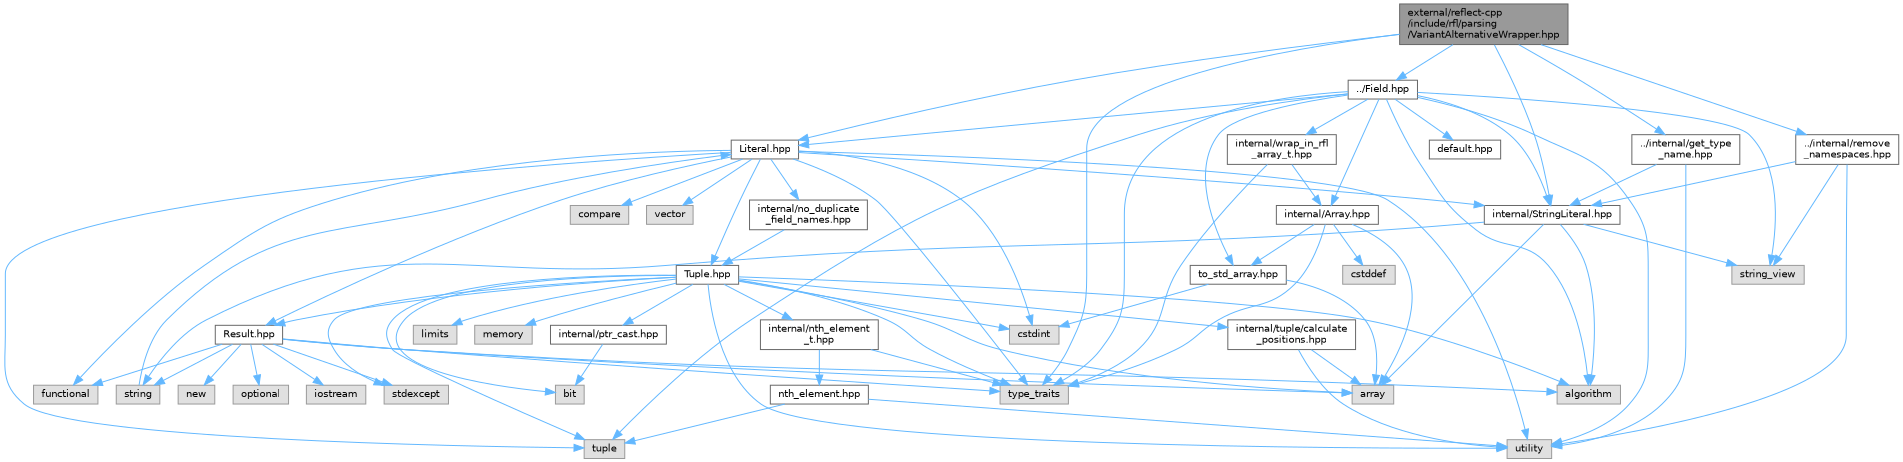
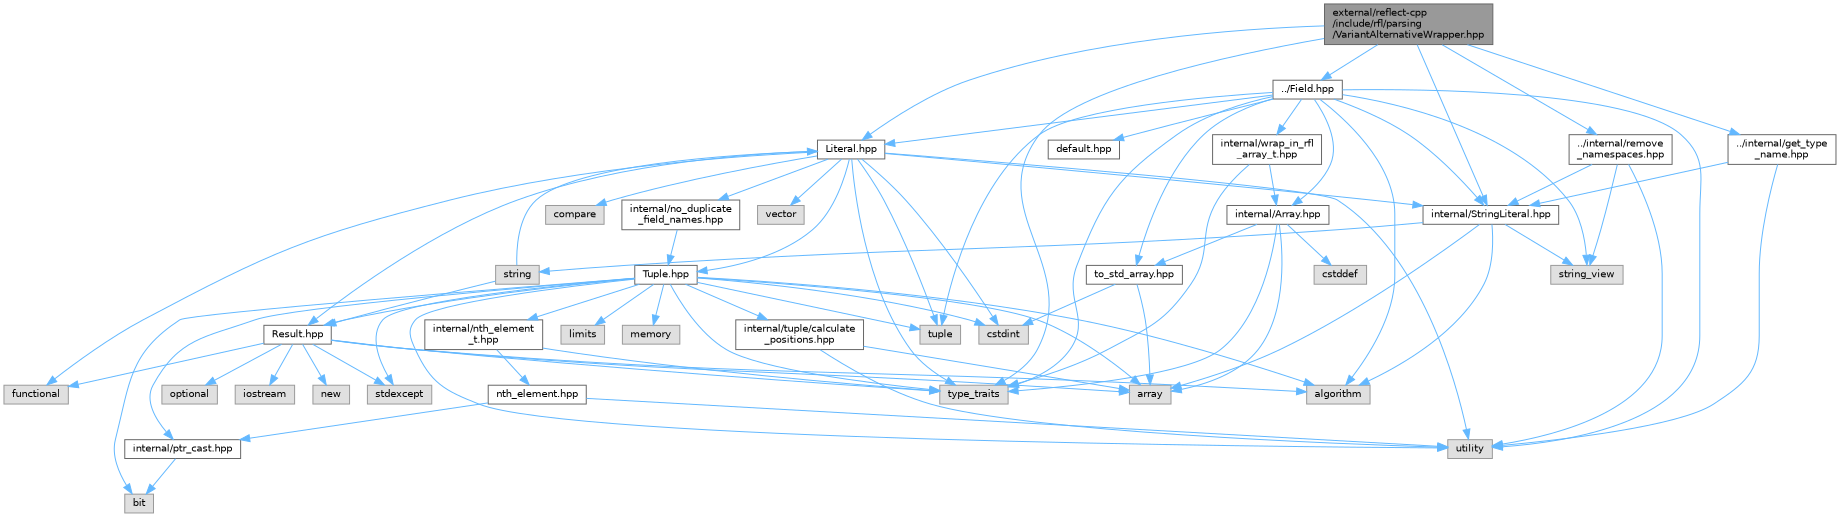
(198, 362) -> (415, 301)
(710, 422) -> (369, 421)
